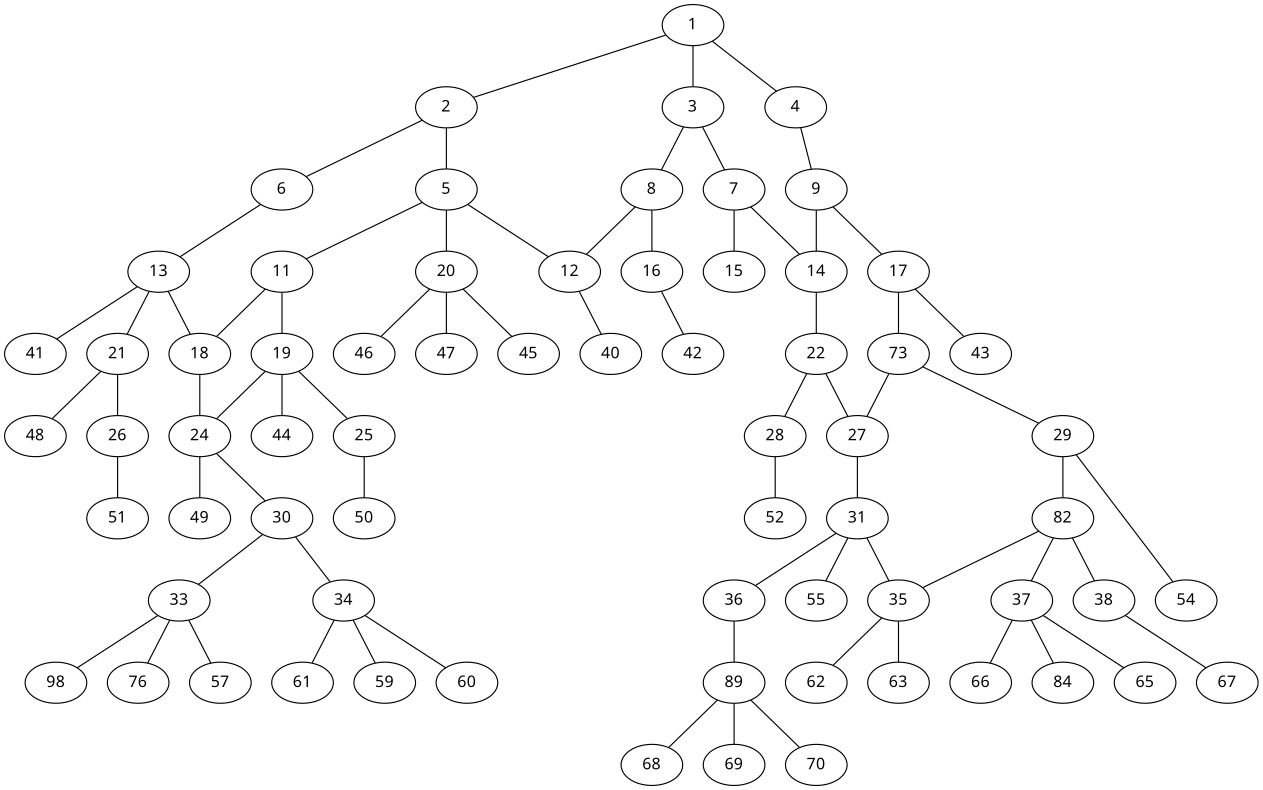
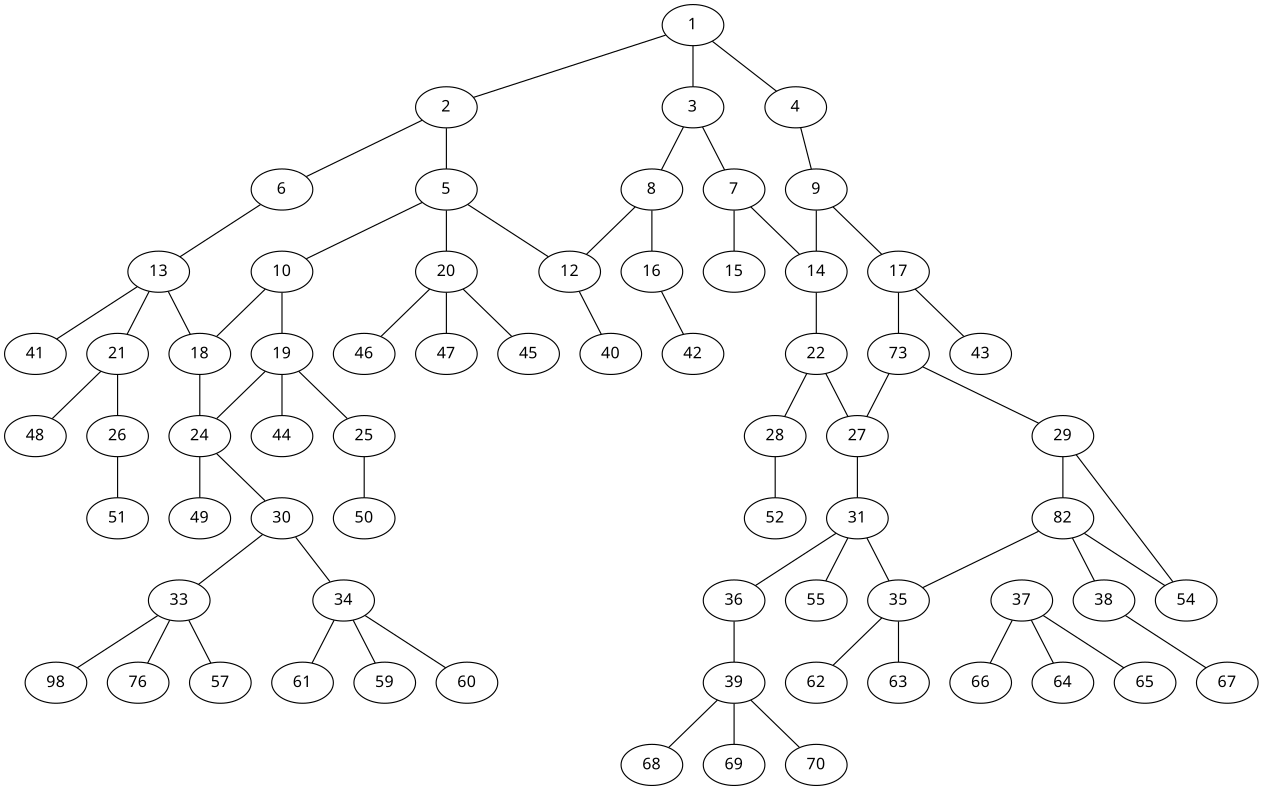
(282, 272) -> (282, 272)
(1042, 559) -> (1125, 559)
(734, 683) -> (734, 683)
(1063, 683) -> (1063, 683)
